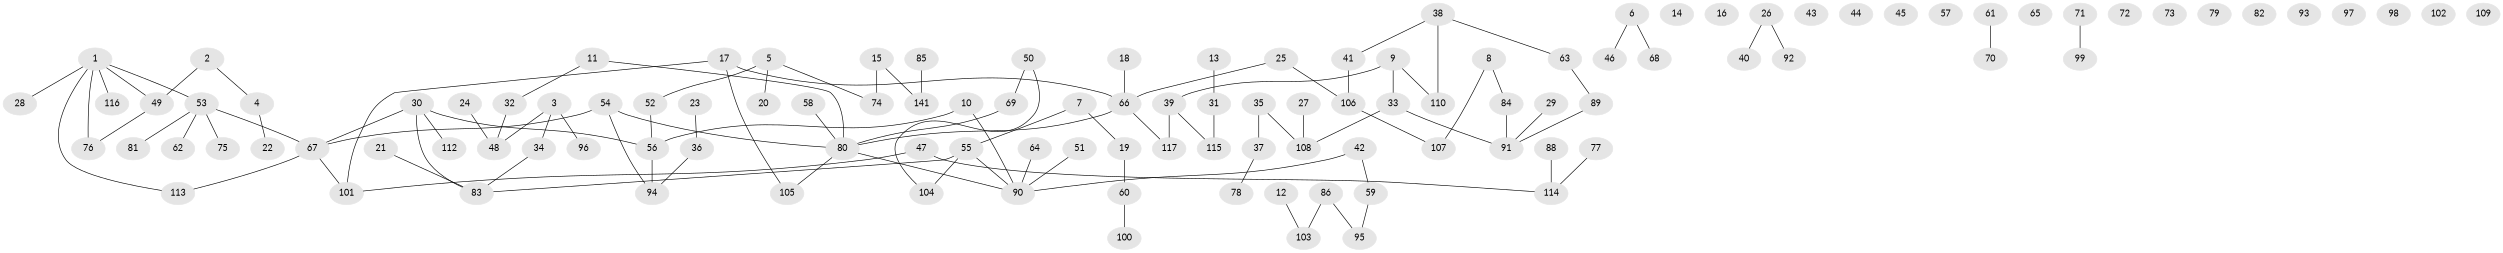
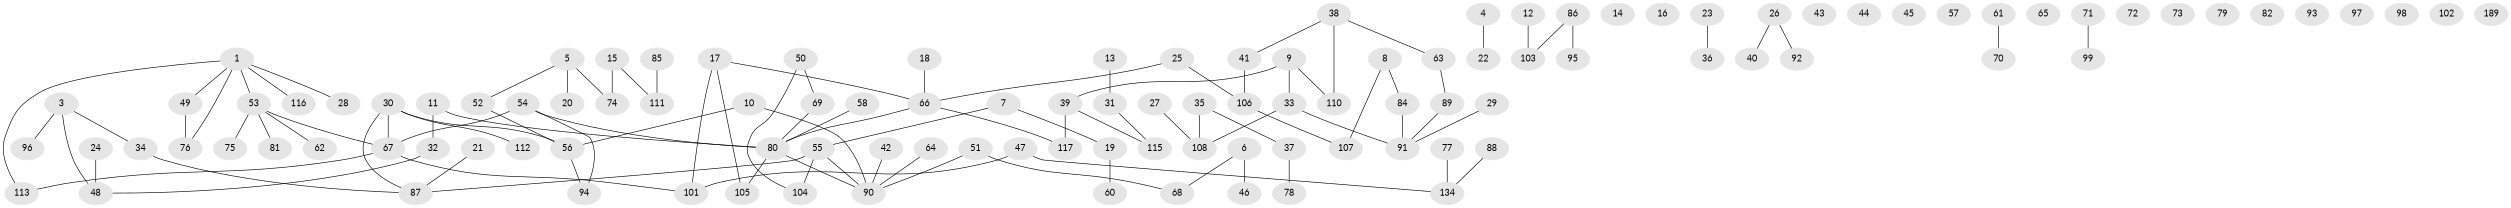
(2483, 14) -> (2491, 14)
(207, 59) -> none
(922, 104) -> (657, 104)
(676, 170) -> none
none -> (1075, 174)
(477, 194) -> (416, 194)
(1371, 194) -> none
(1551, 194) -> (1447, 194)
(1124, 238) -> none
